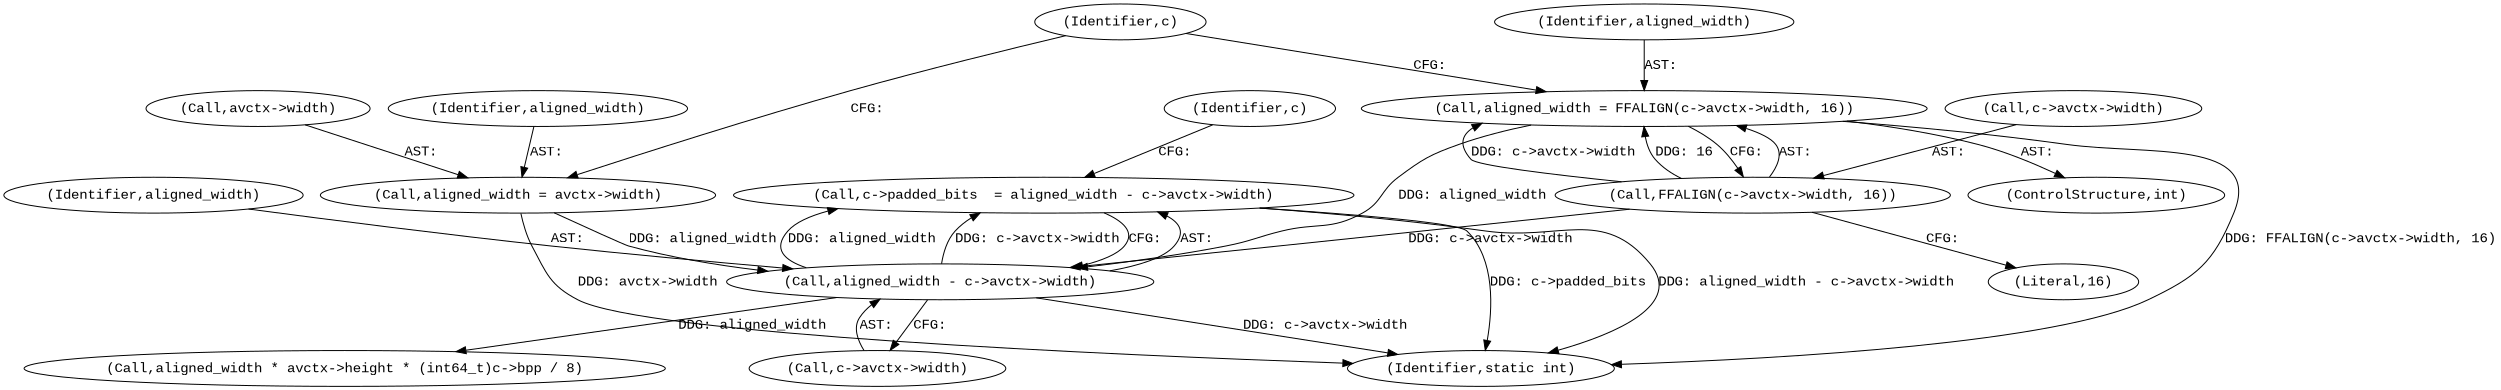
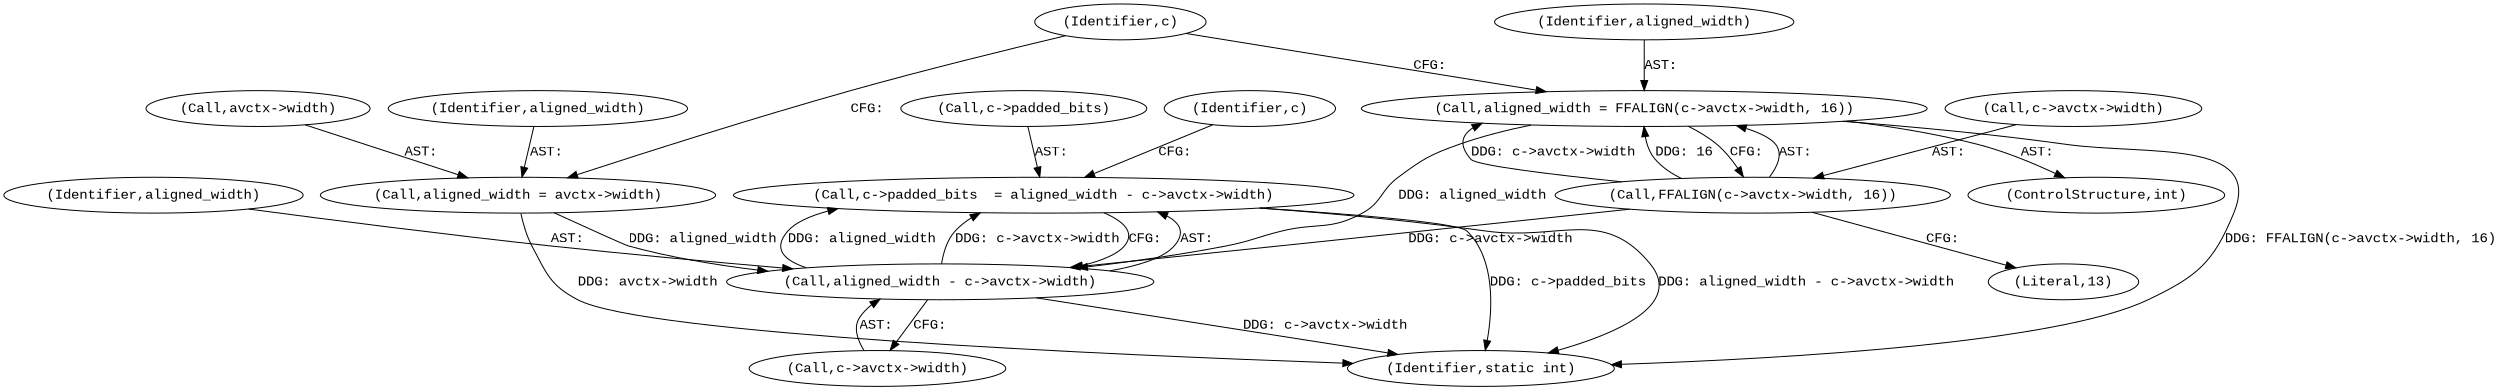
none -> (1024, 109)
(2063, 282) -> (2063, 282)
(345, 368) -> none
